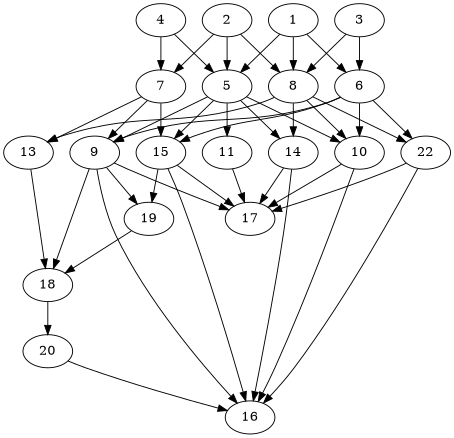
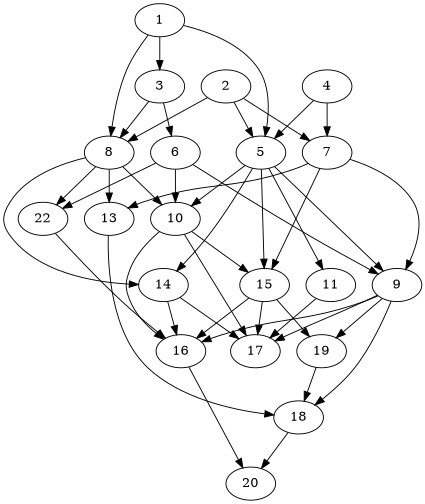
(322, 49) -> (160, 49)
(265, 119) -> (216, 249)
(338, 190) -> none
(142, 386) -> (214, 413)
